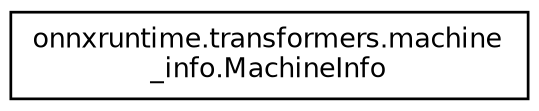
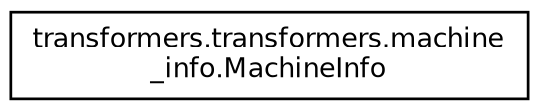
(269, 56) -> (269, 56)
